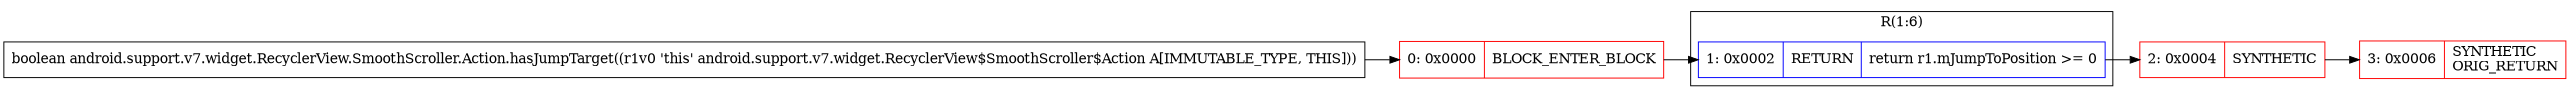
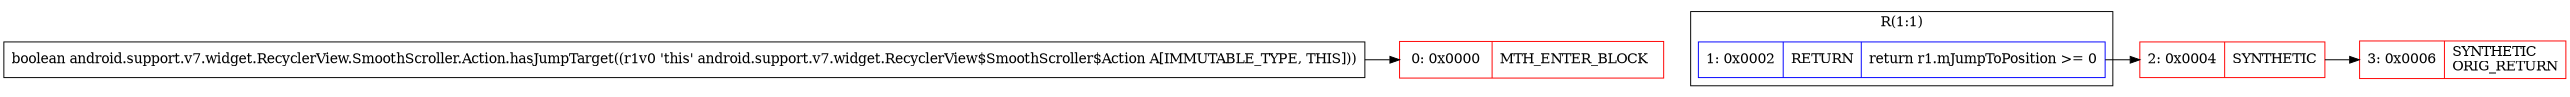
(1902, 23) -> (1902, 23)
(1574, 59) -> (1574, 59)
(1676, 60) -> none
